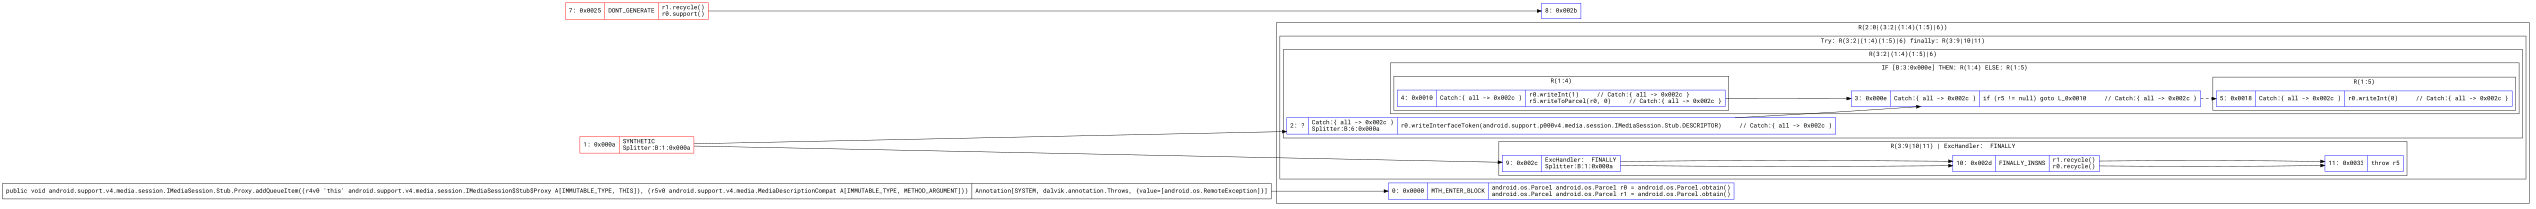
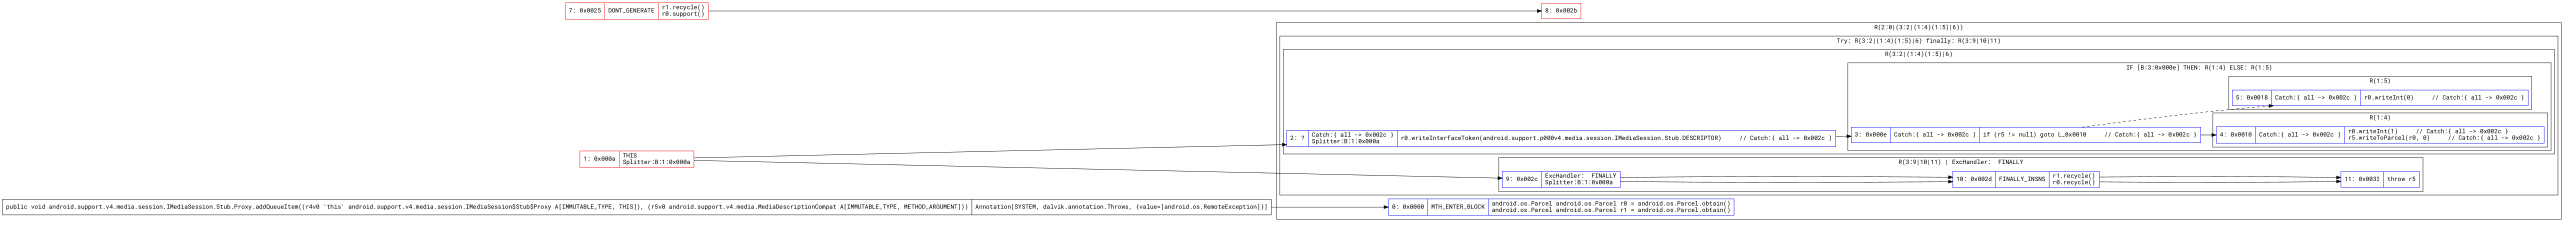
(1561, 11) -> (1561, 11)
(1786, 98) -> (2206, 135)
(1346, 129) -> (1346, 141)
(639, 141) -> (630, 156)
